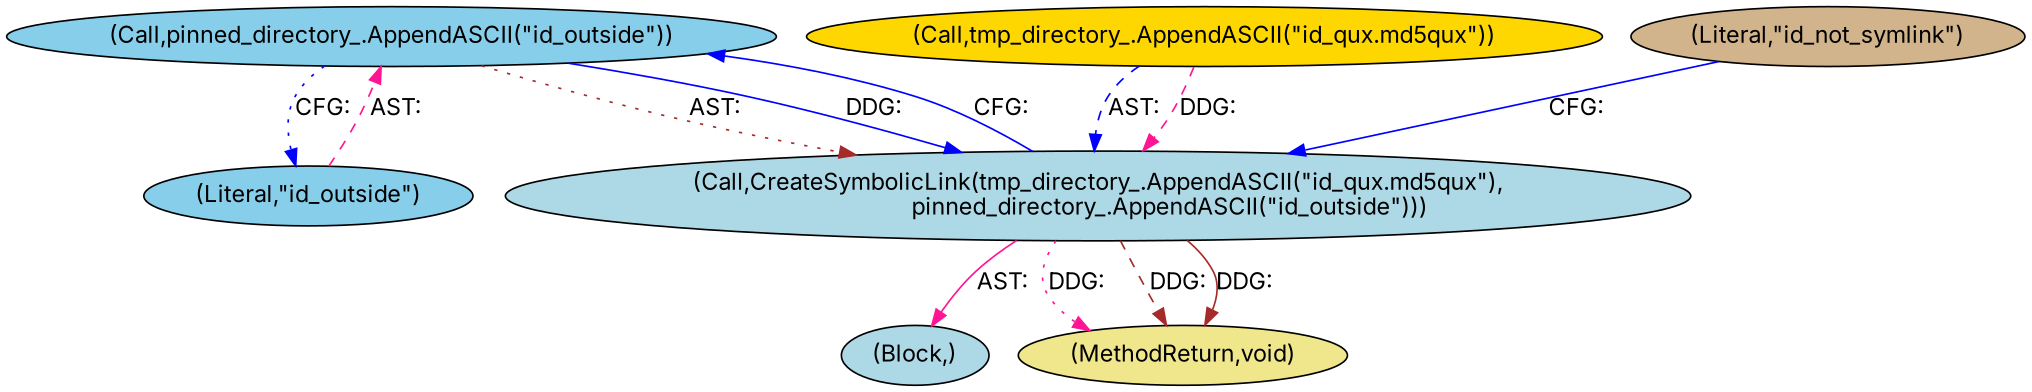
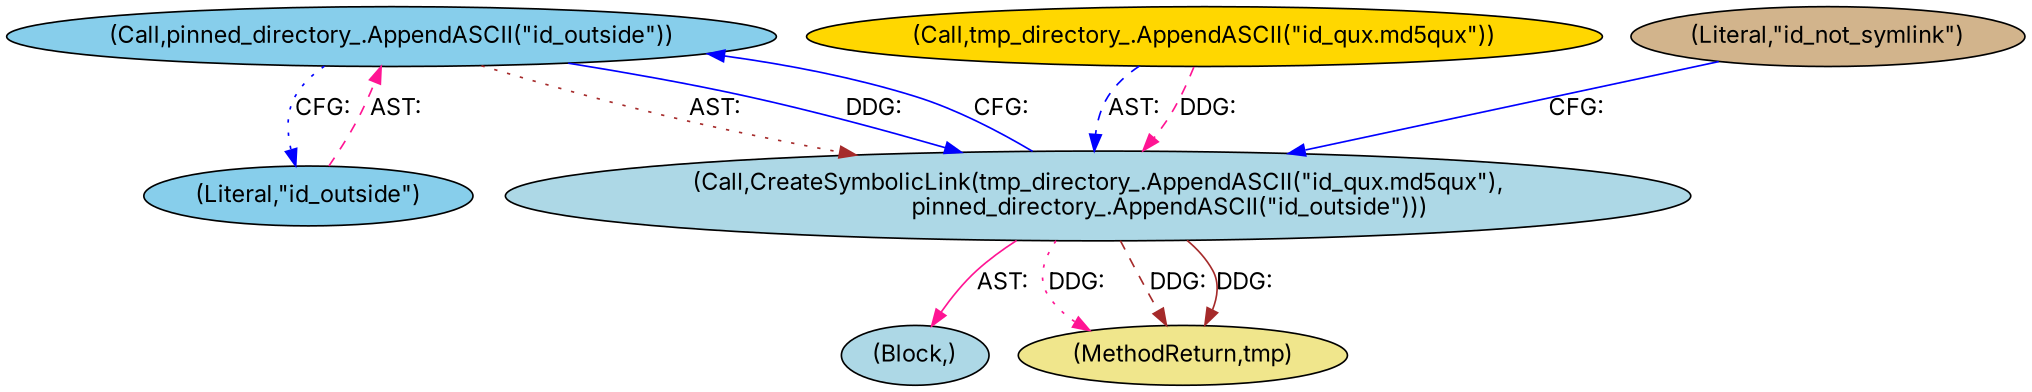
(1183, 355) -> (1183, 355)
